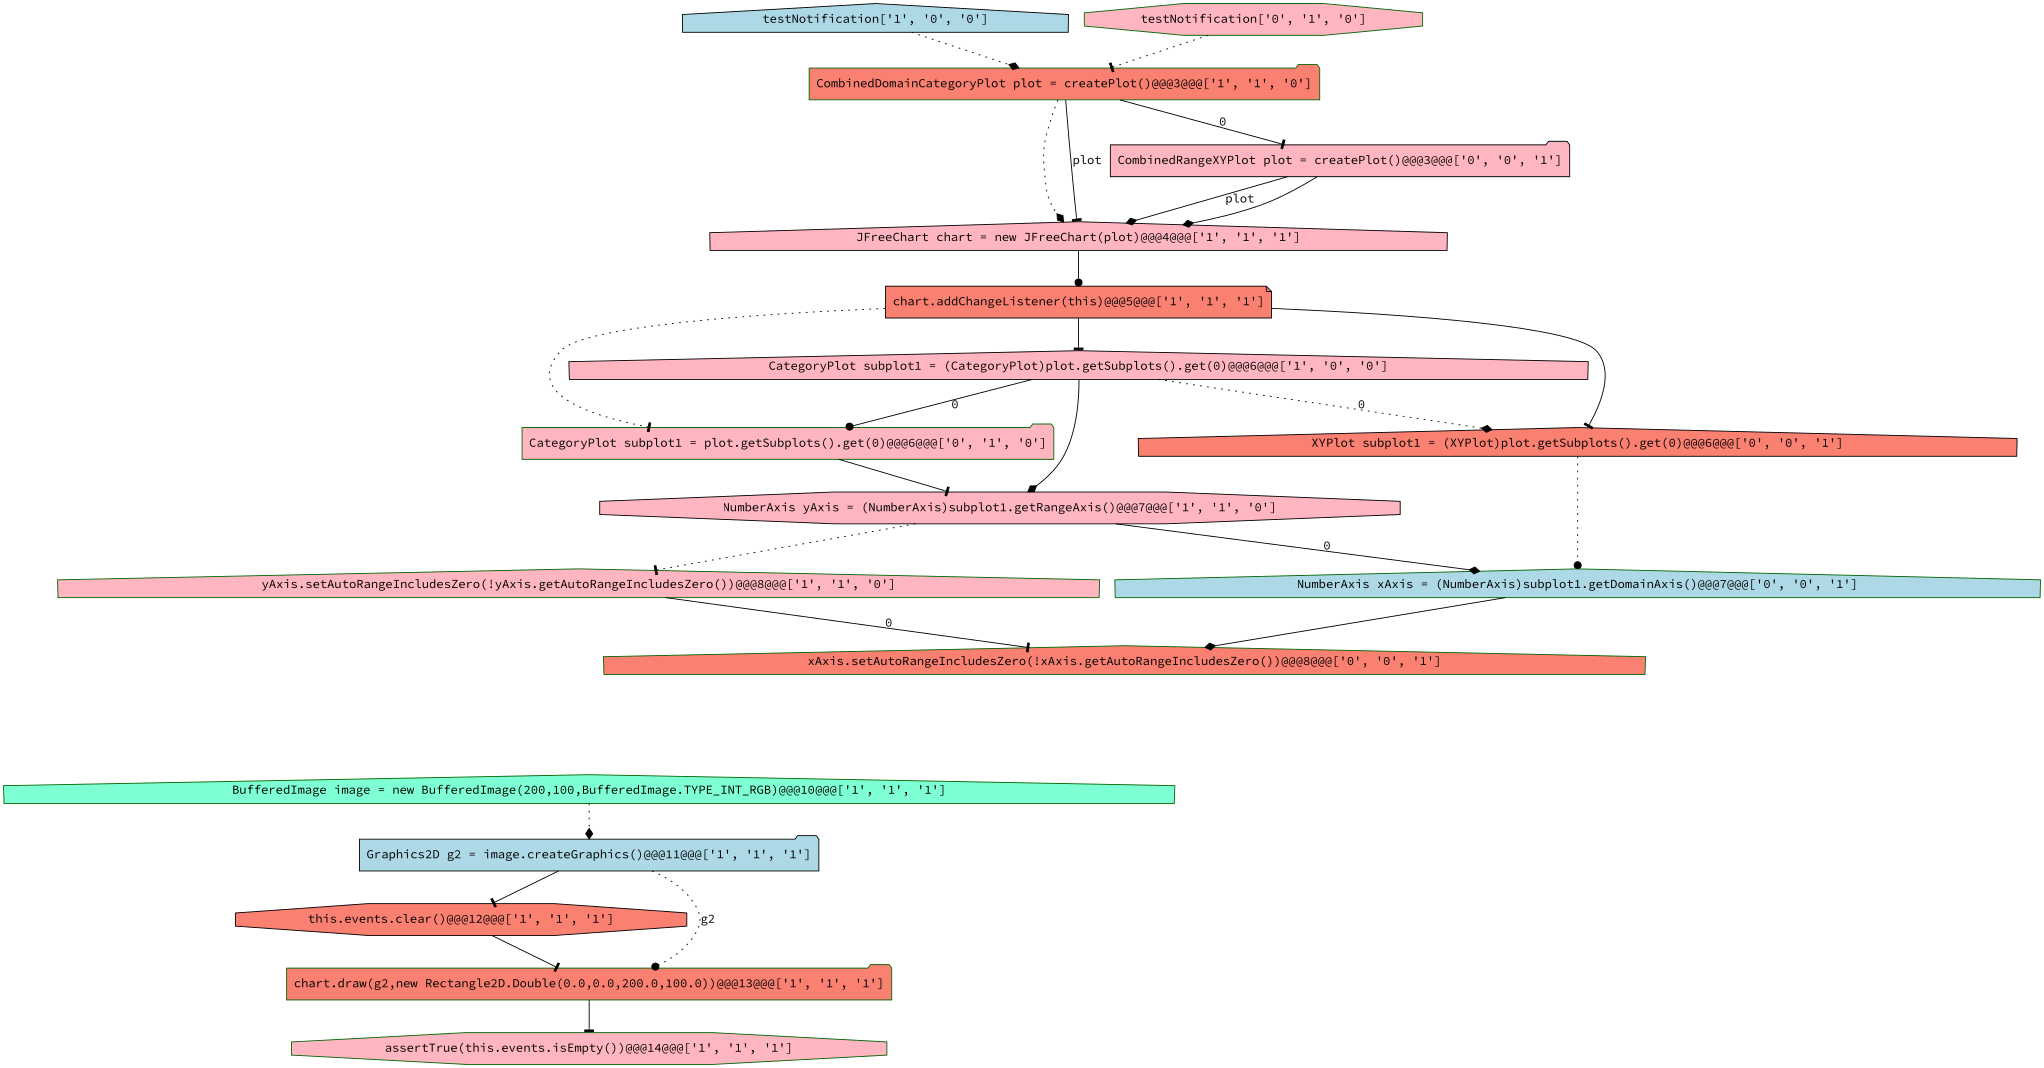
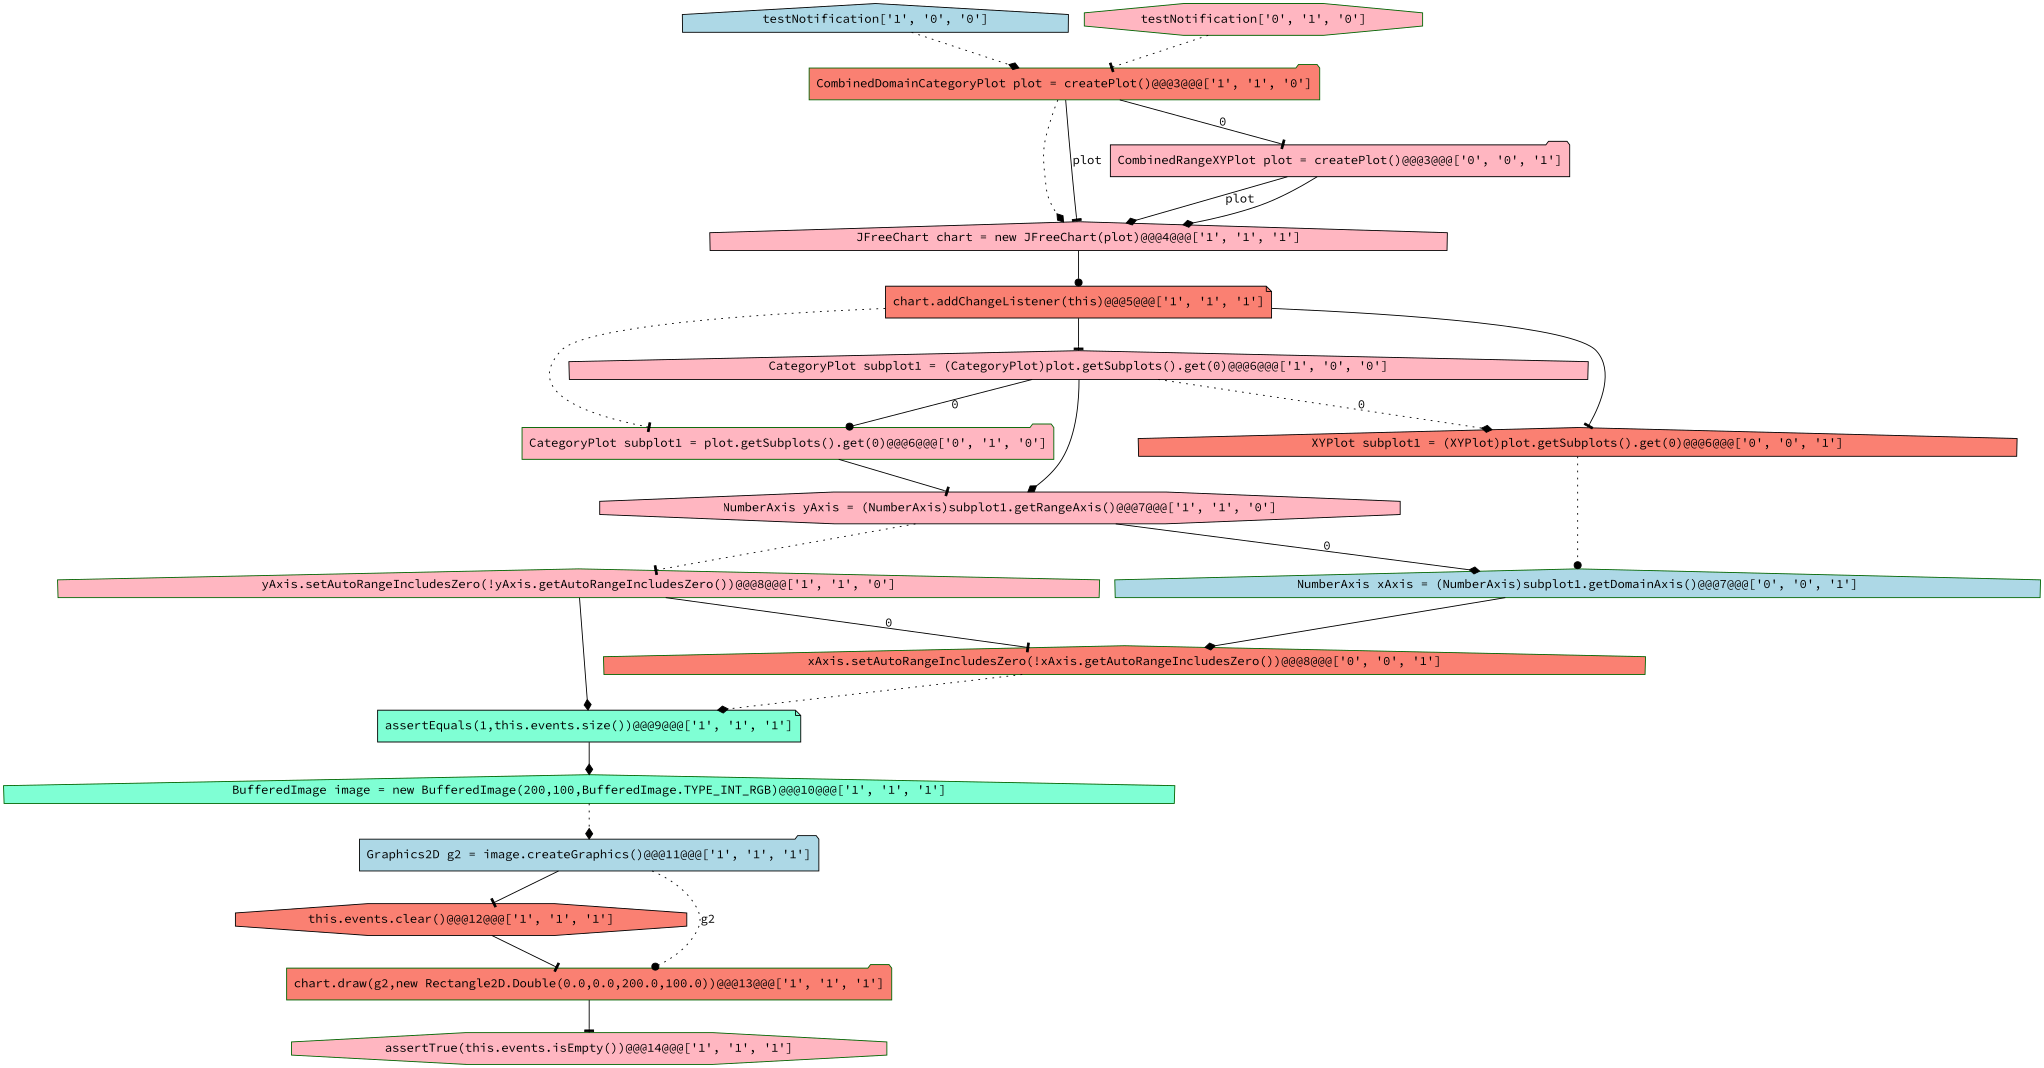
none -> (589, 726)
